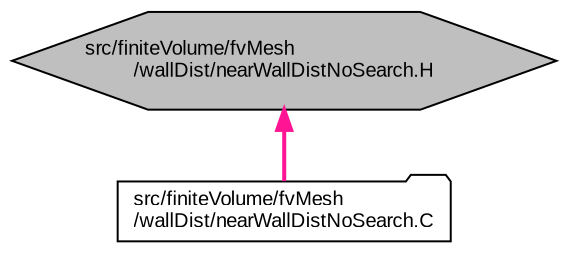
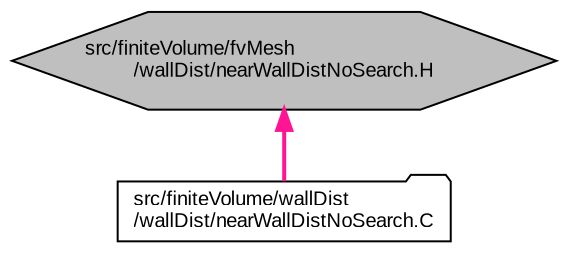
(284, 211) -> (284, 211)
